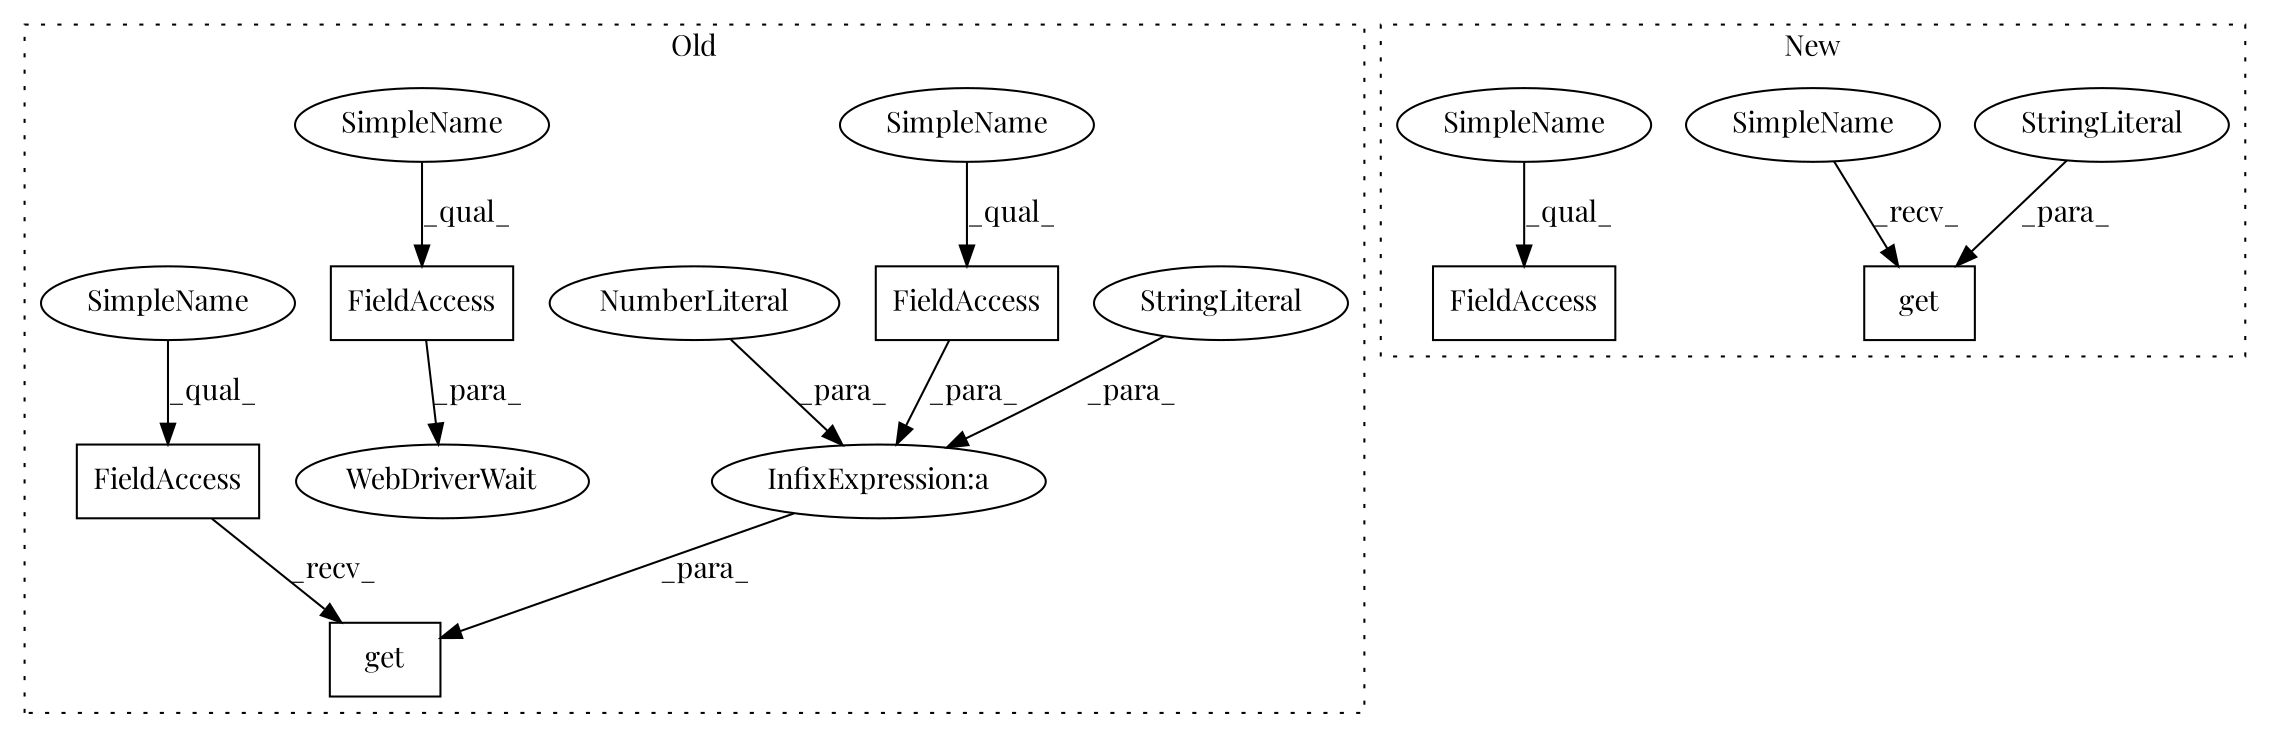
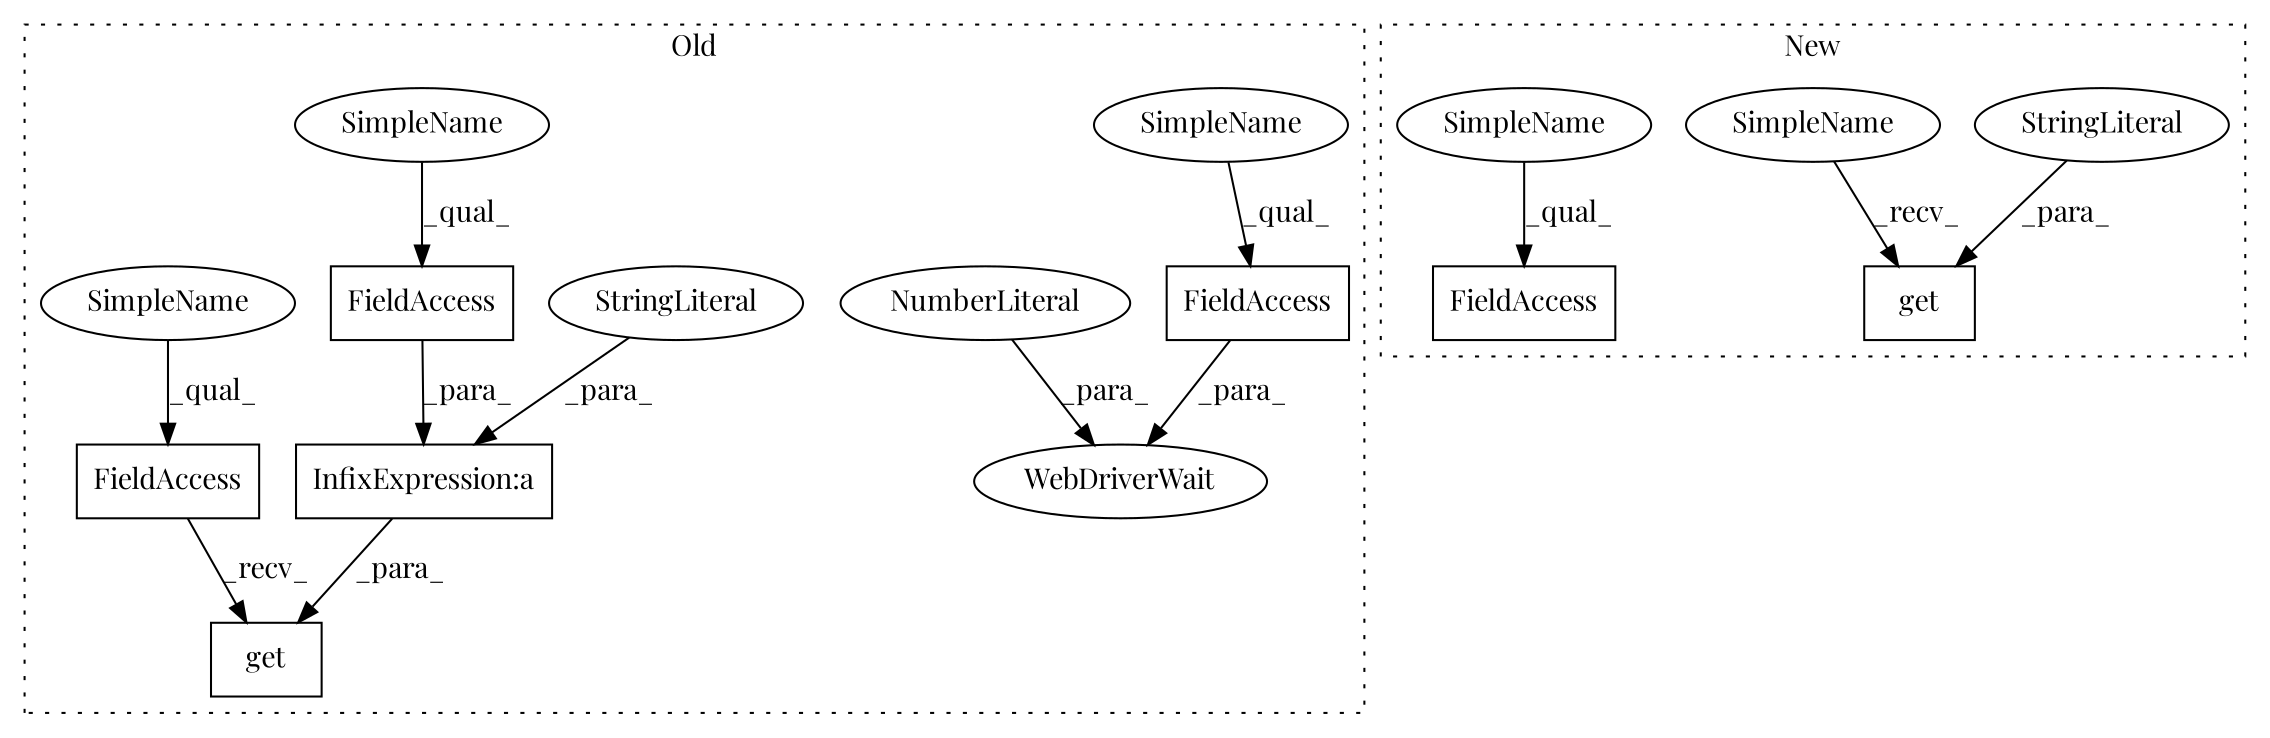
(779, 385) -> (1046, 384)
(879, 481) -> (424, 481)
